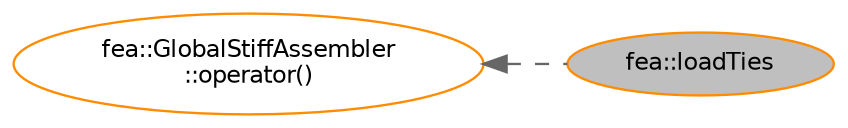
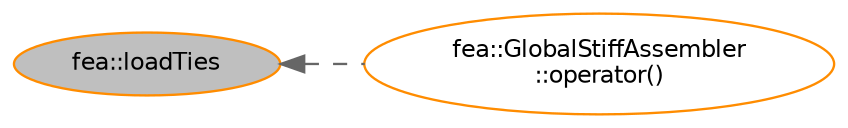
(537, 64) -> (335, 64)
